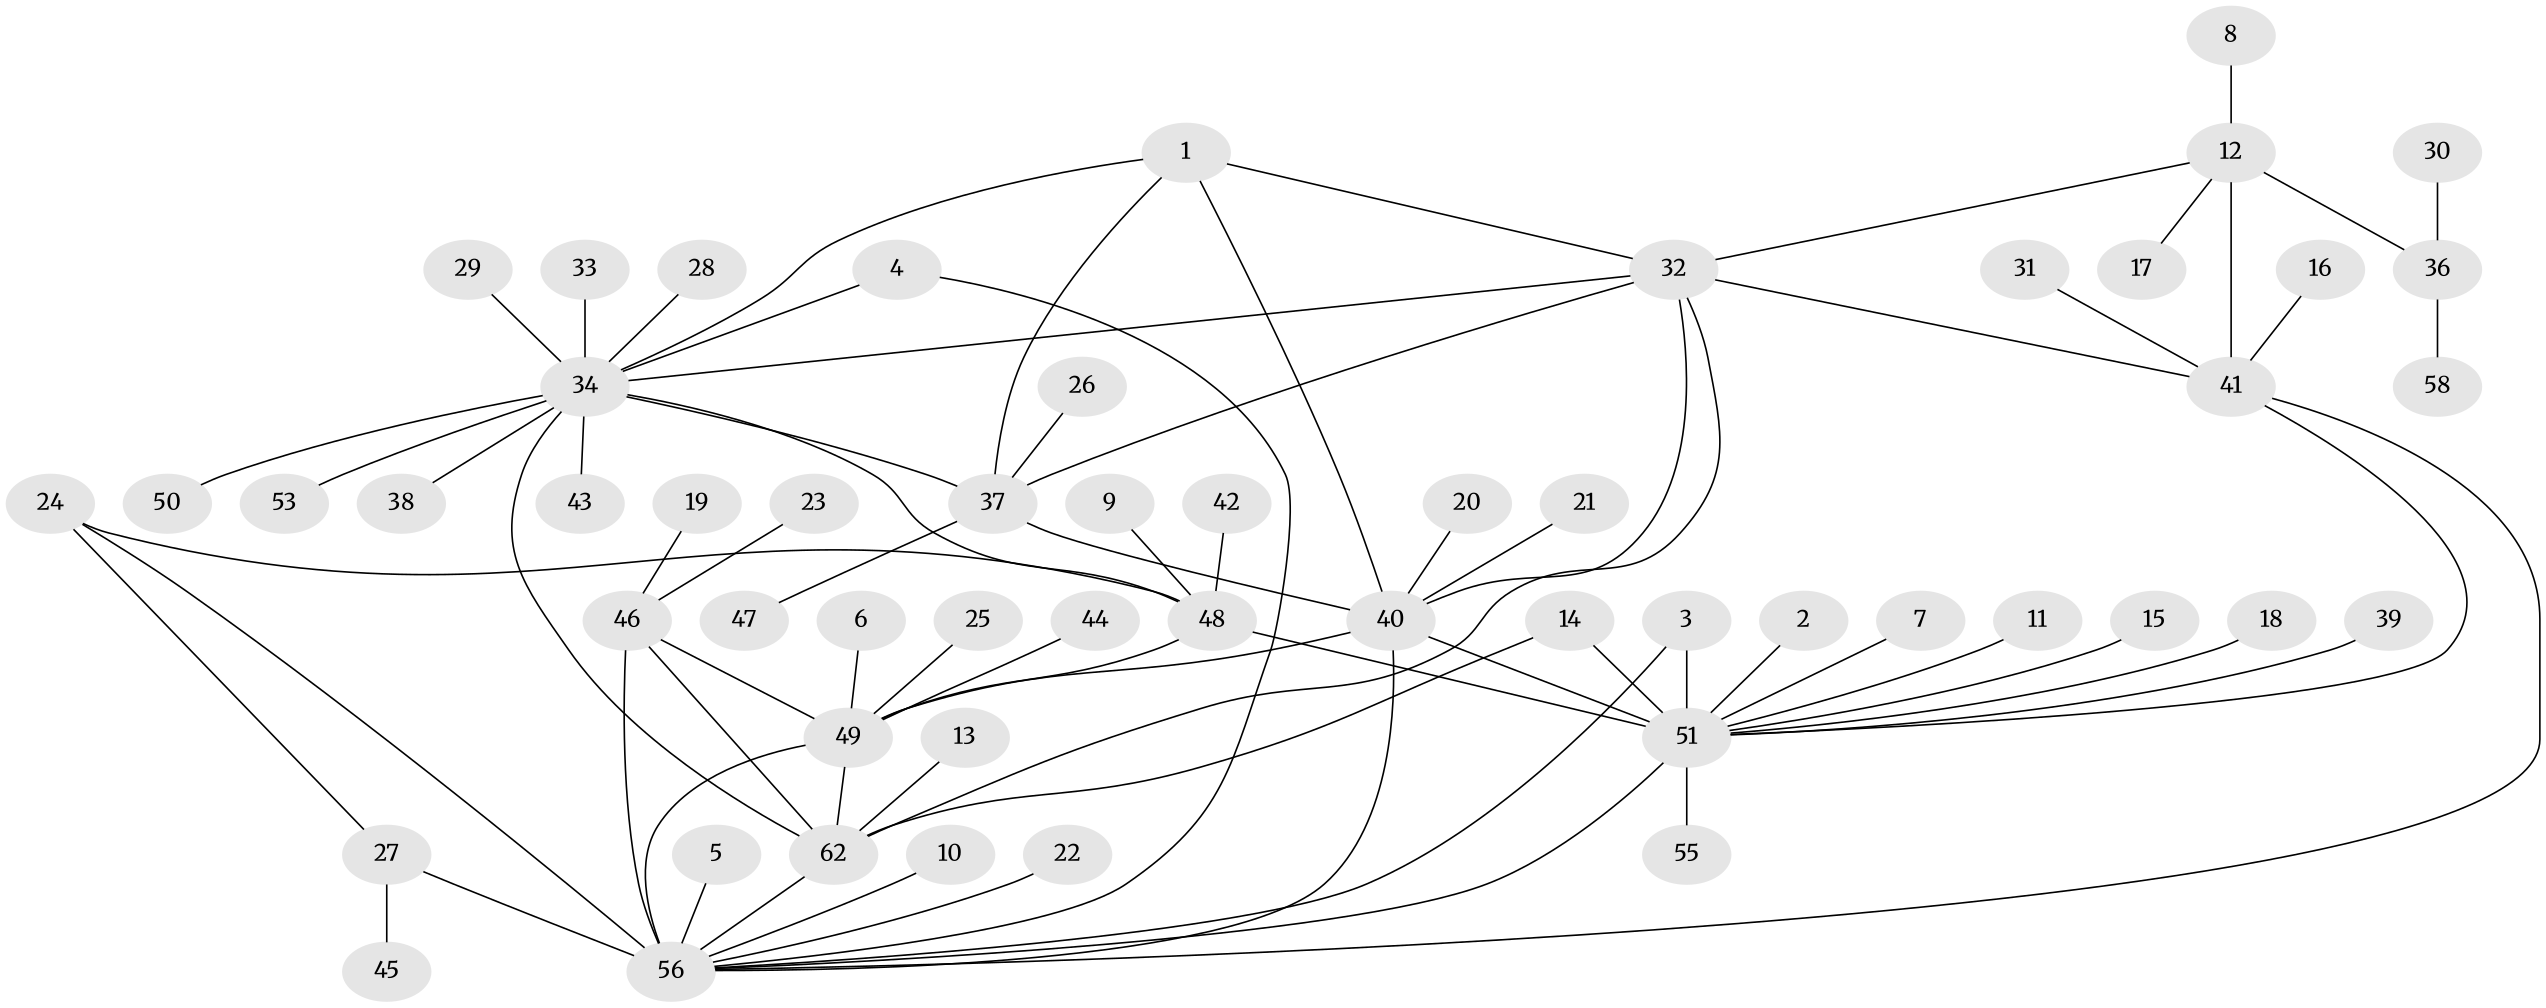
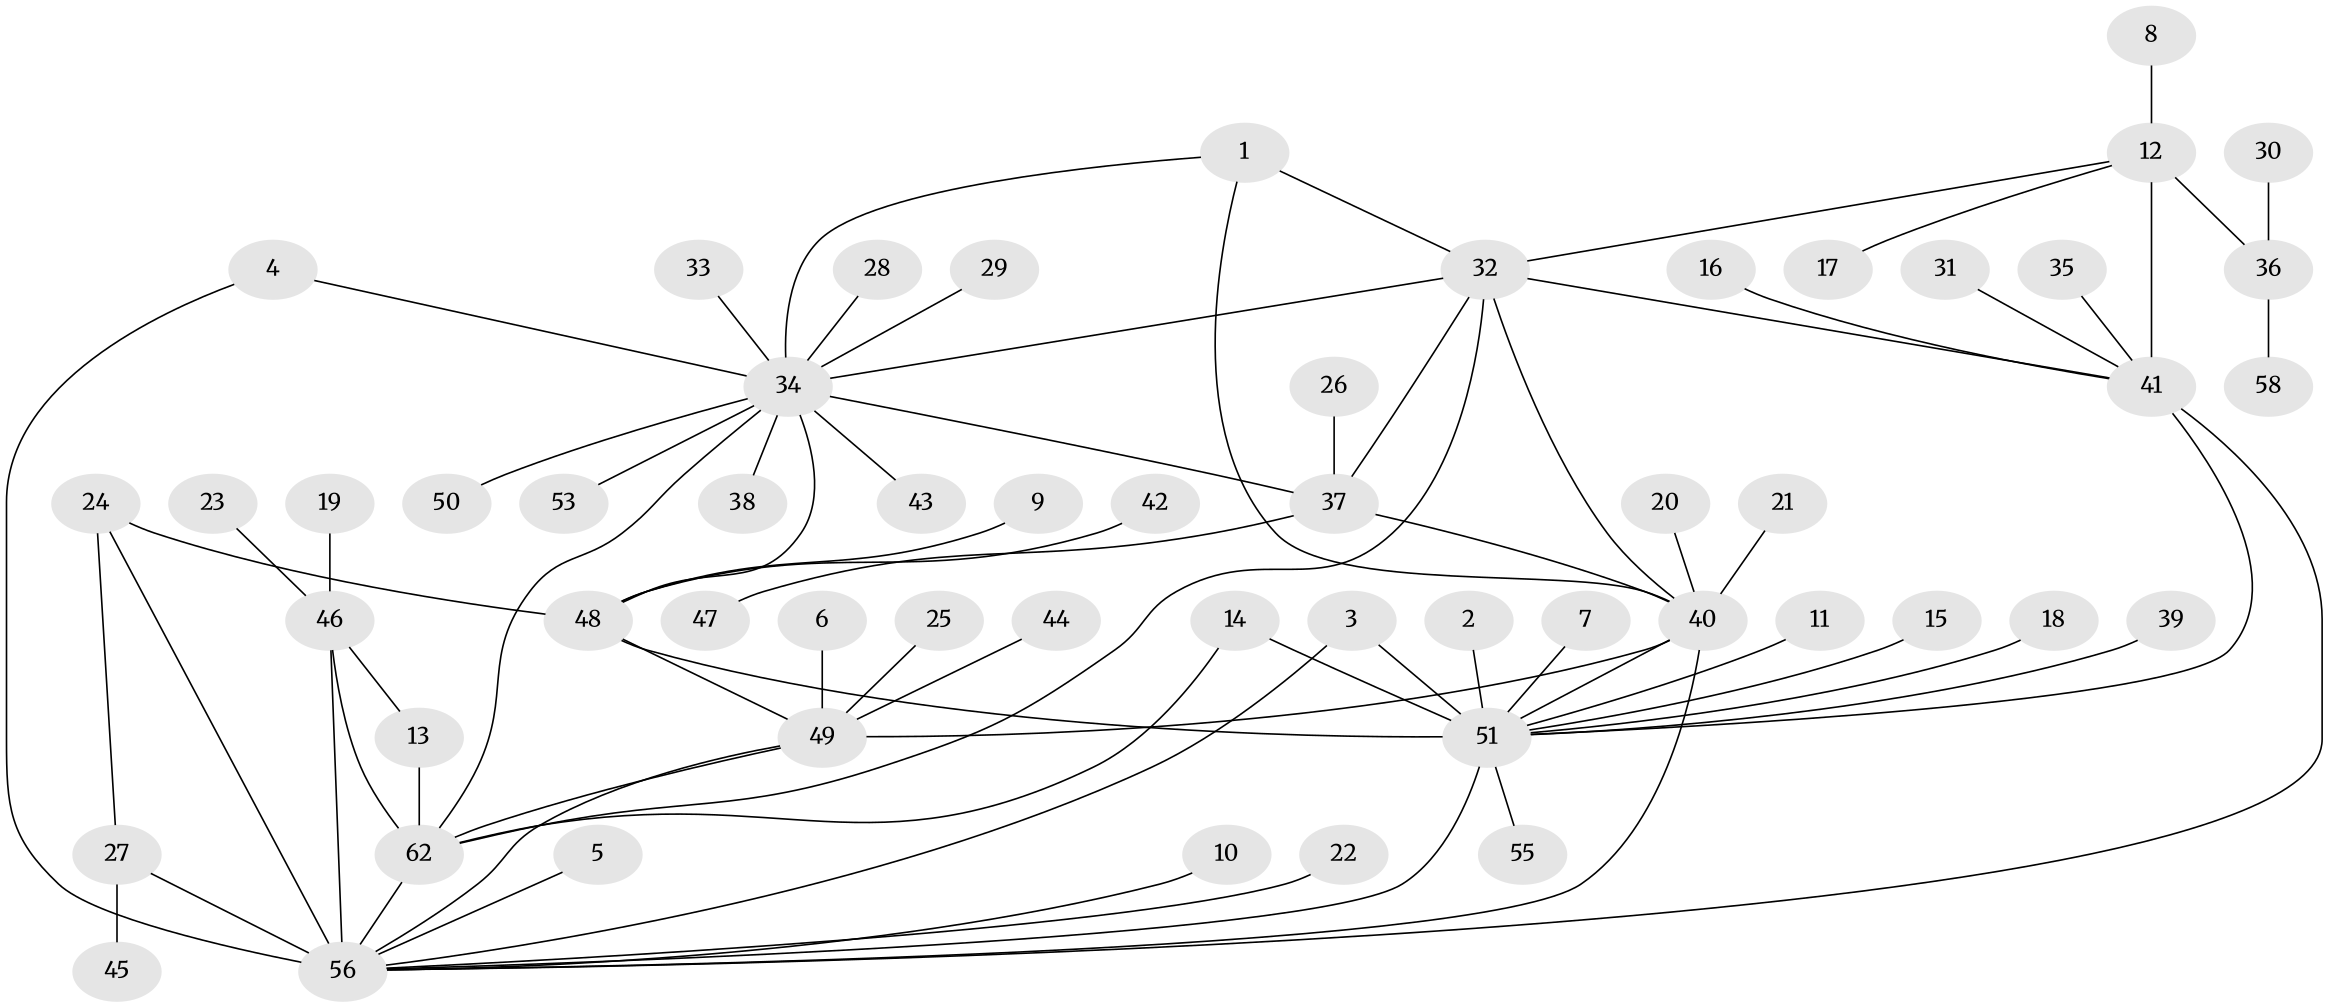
none -> (2062, 270)
(1046, 318) -> none
(738, 679) -> (375, 679)
